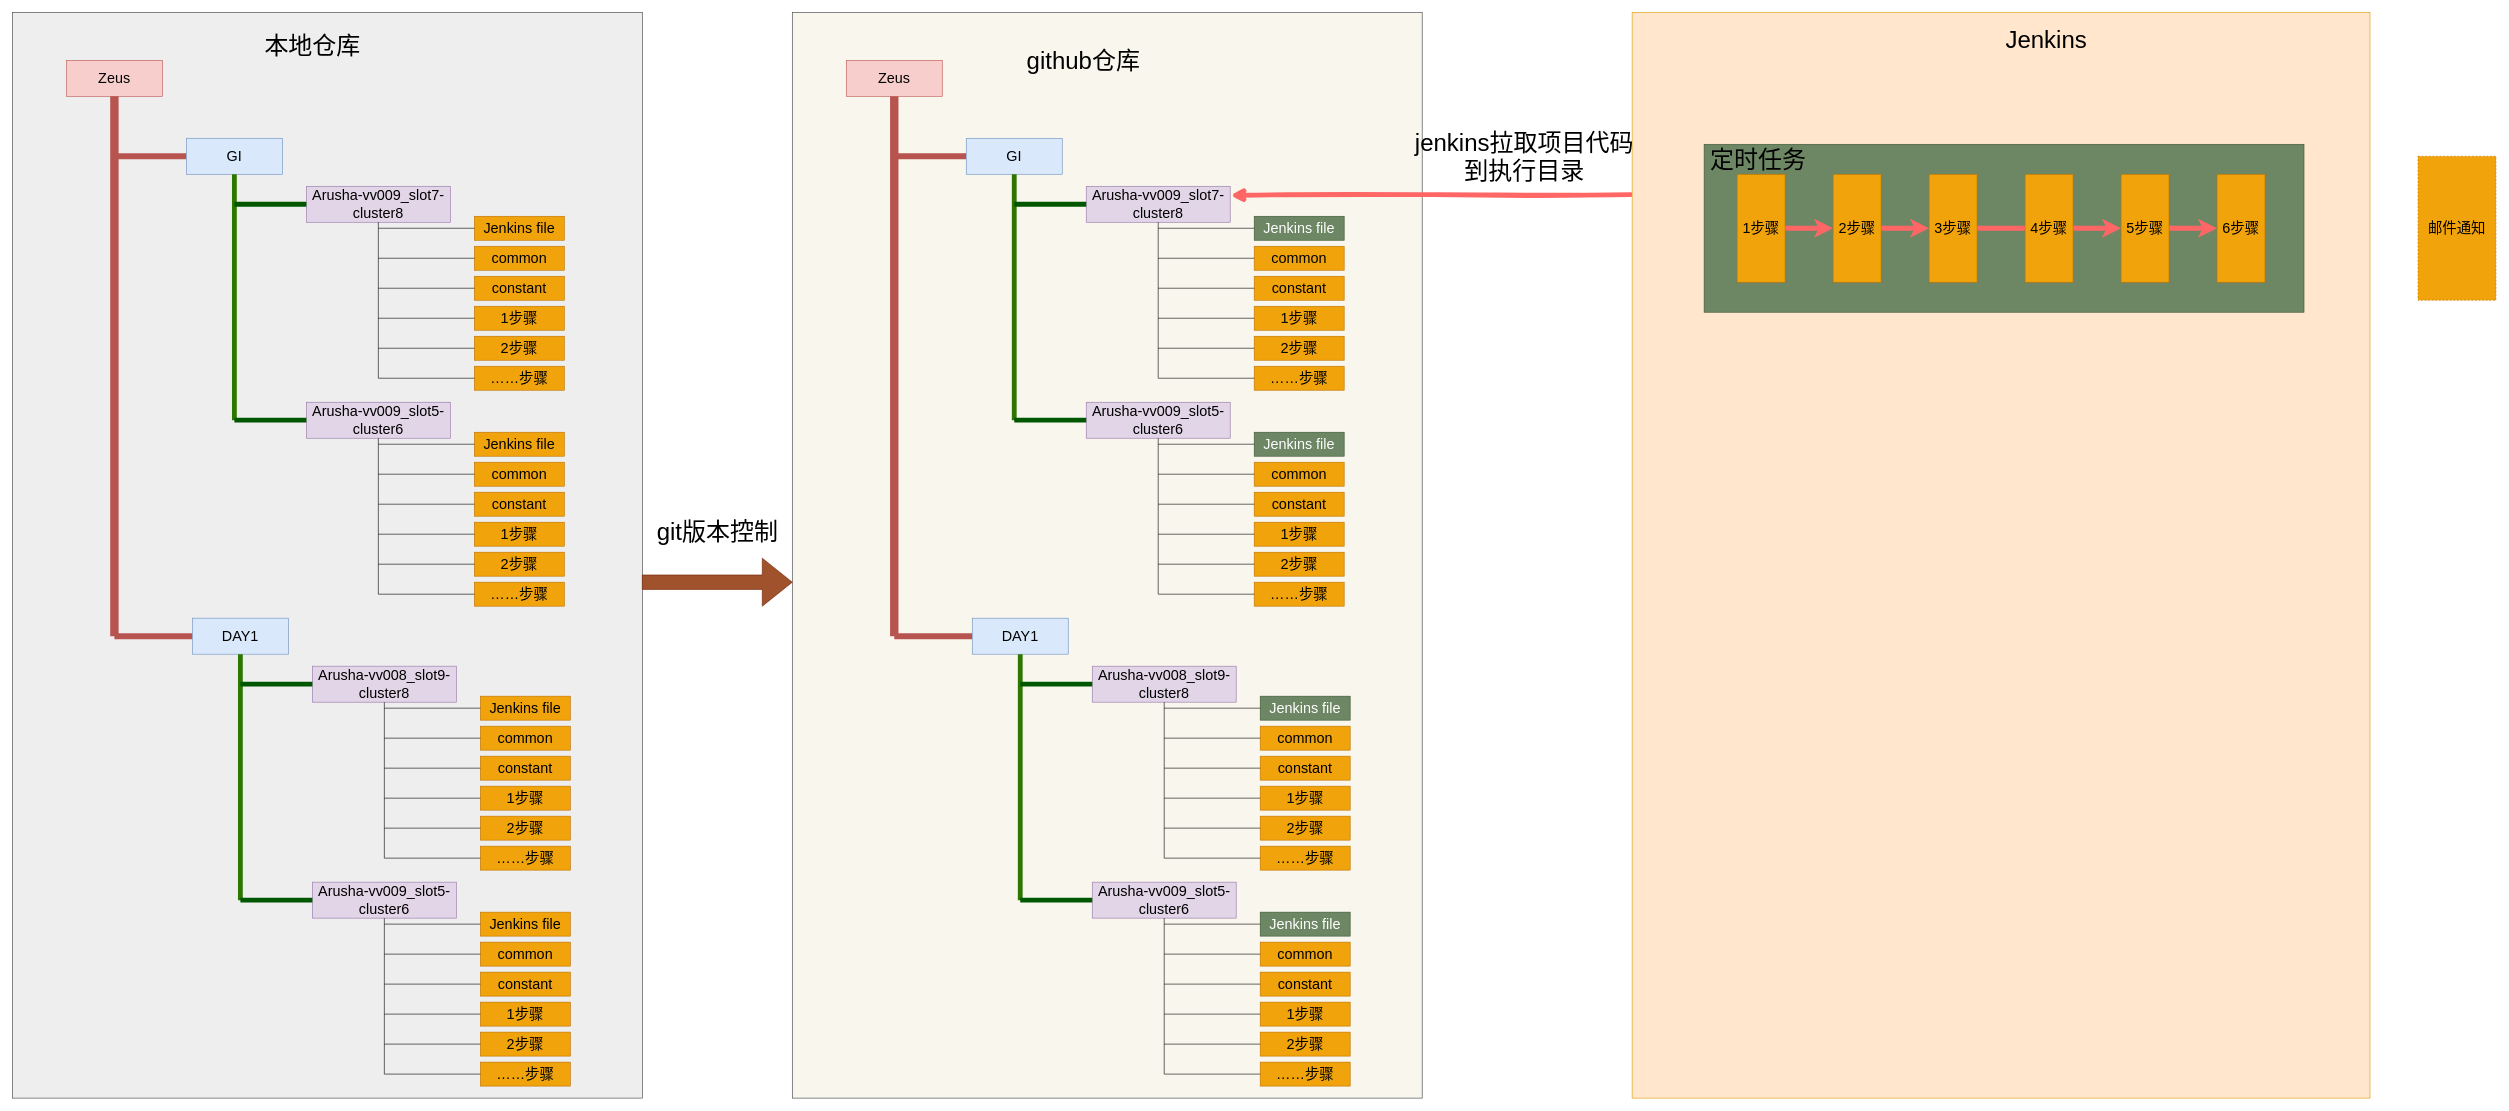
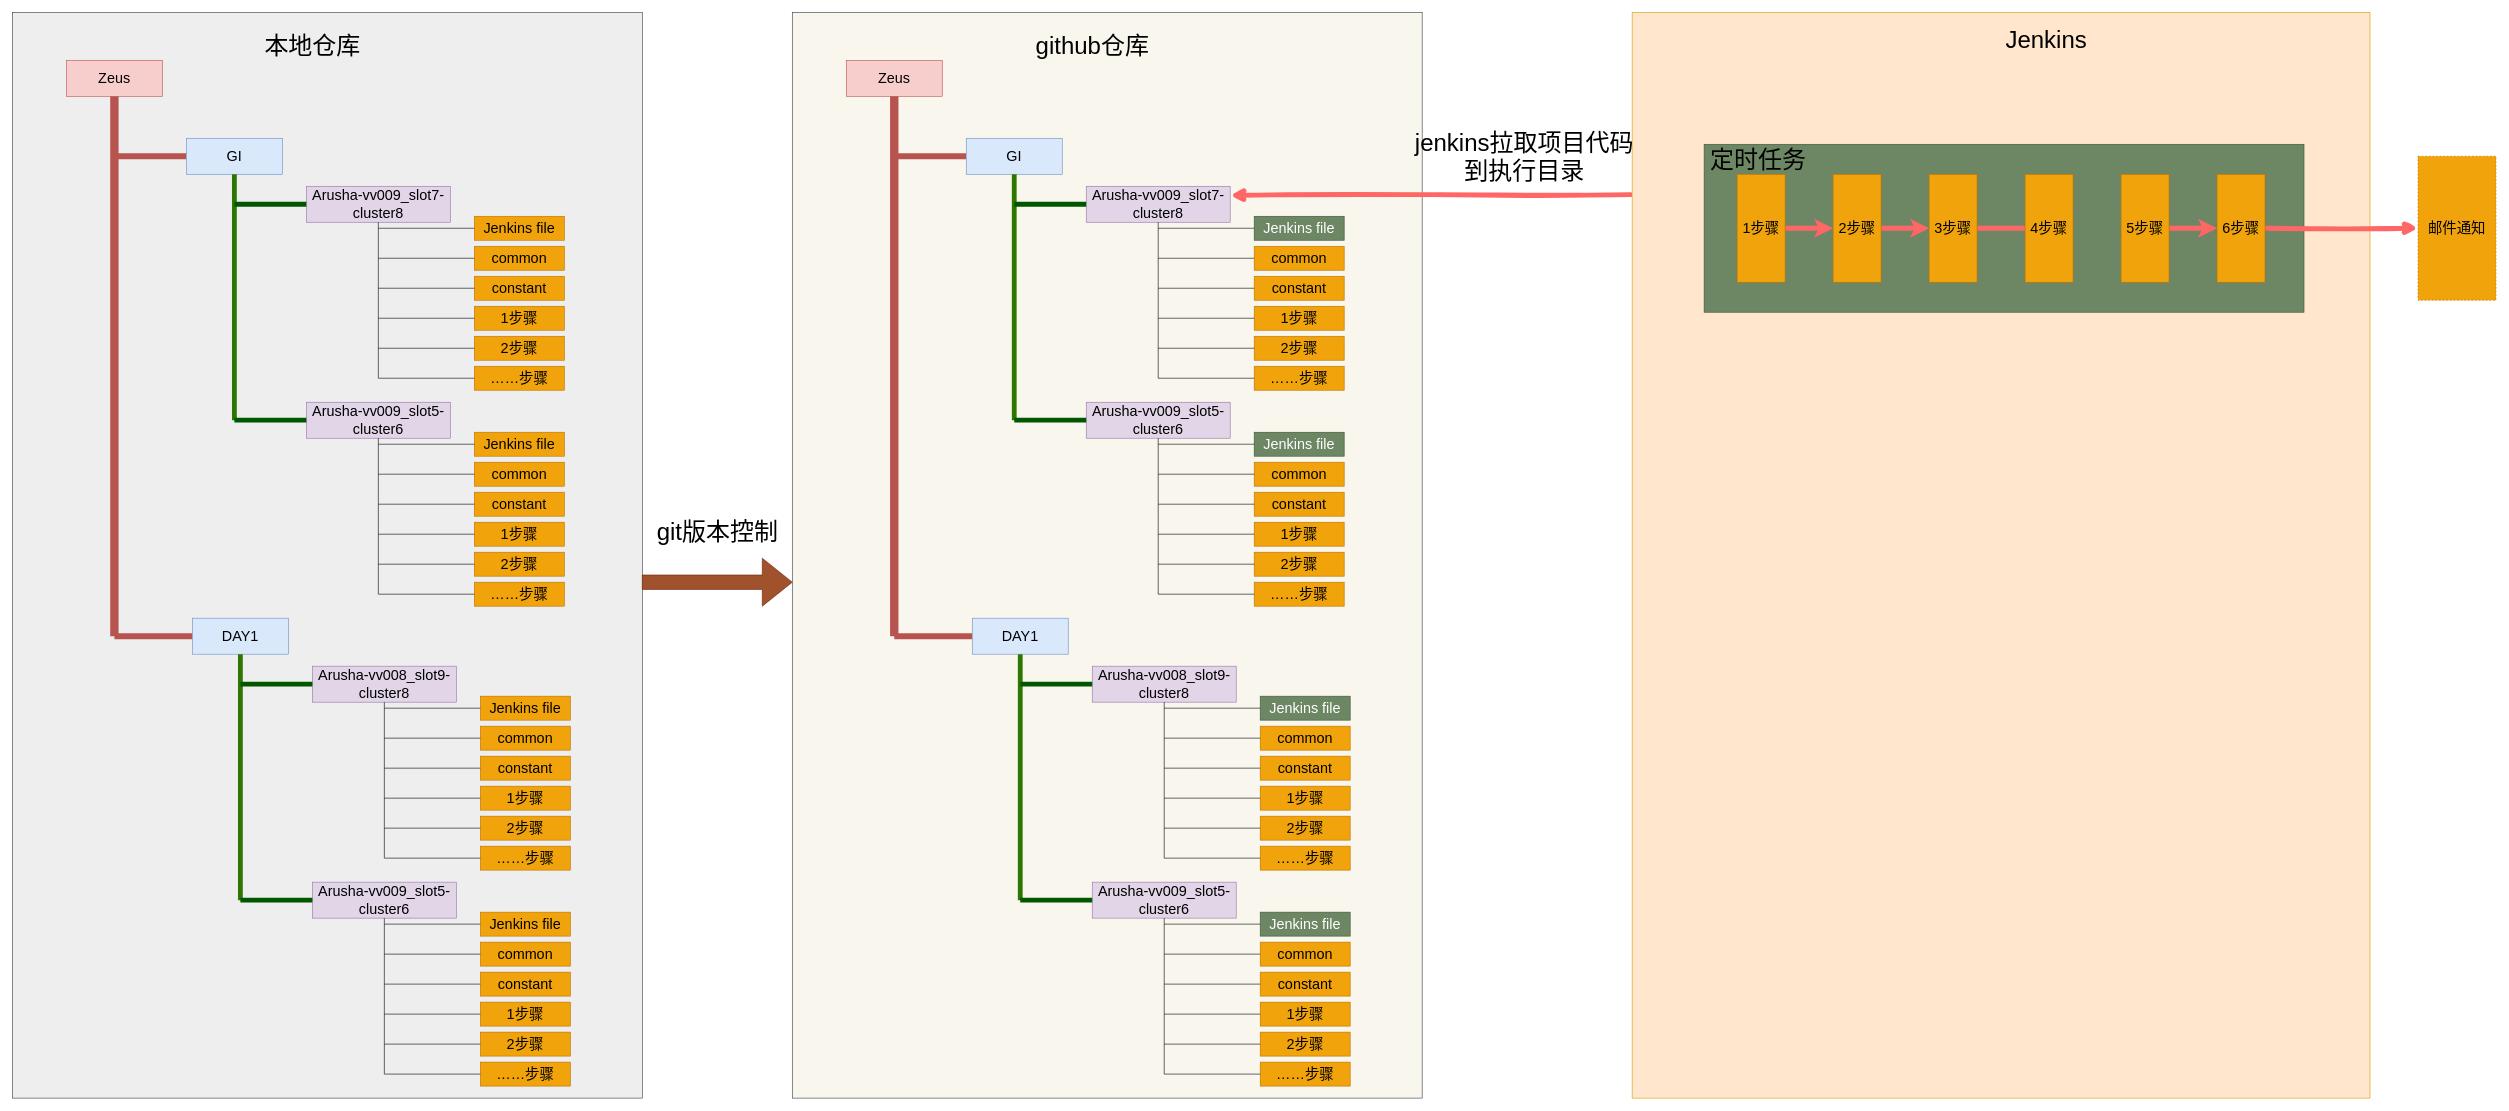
(1083, 60) -> (1092, 45)
(2091, 228) -> none
none -> (2335, 228)
